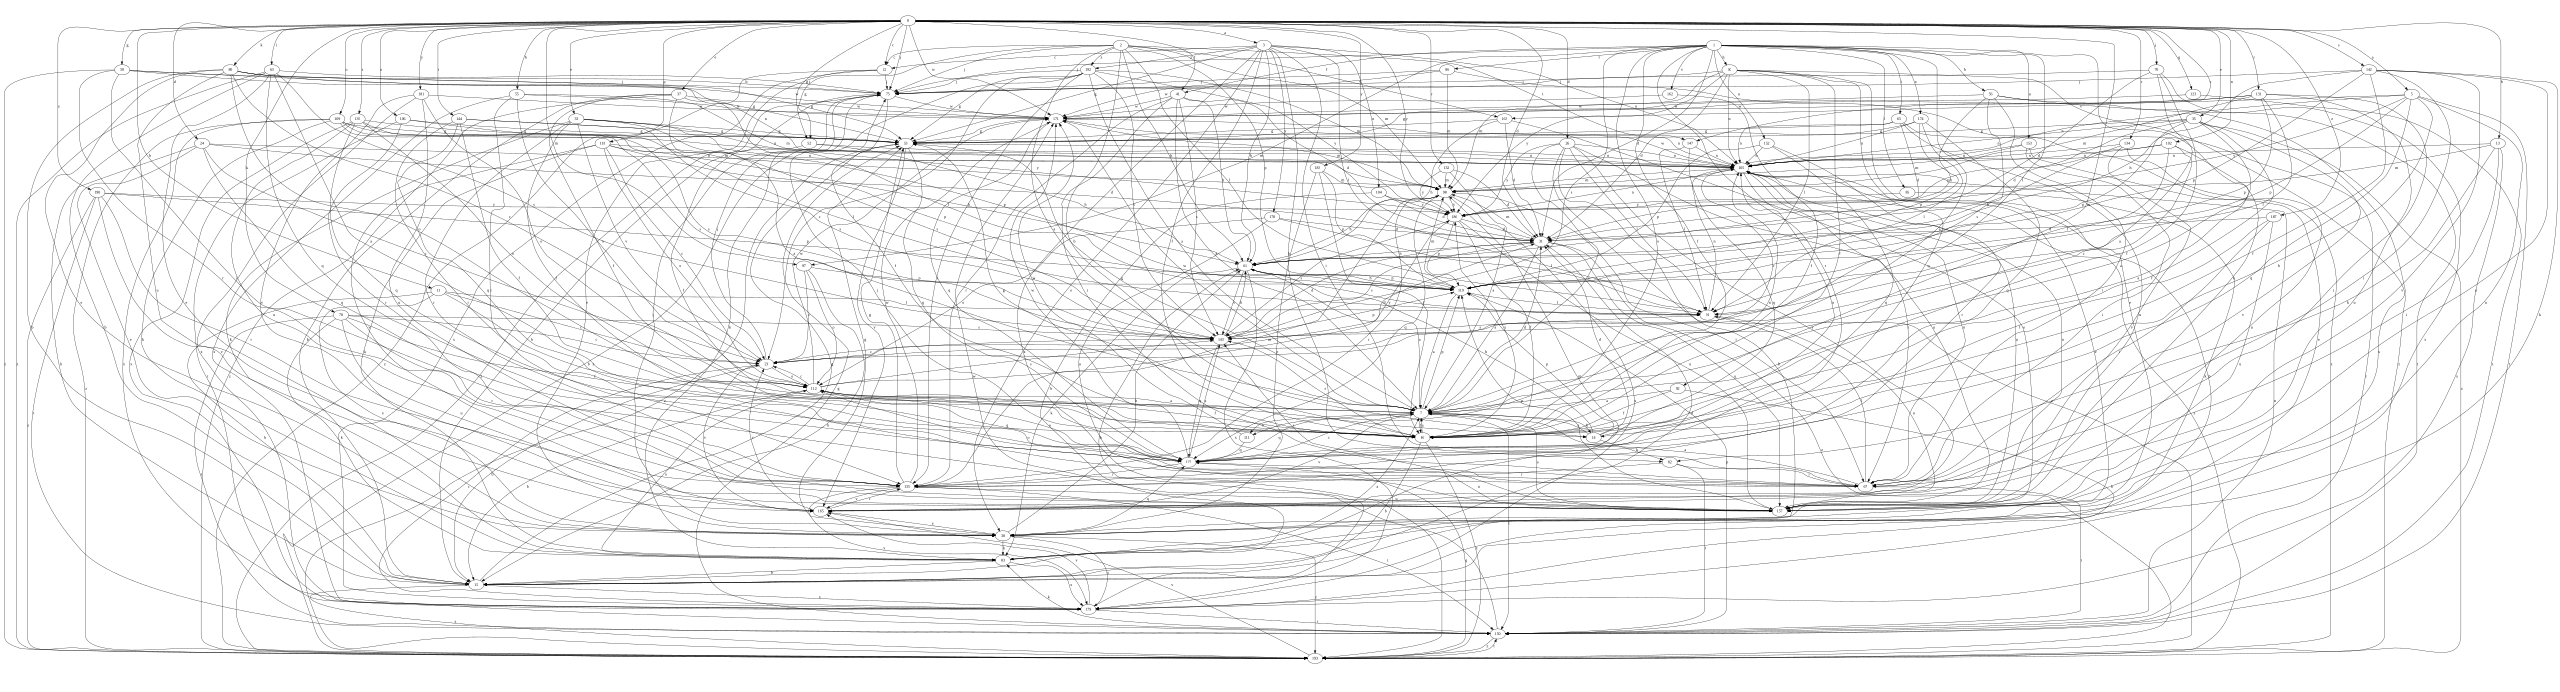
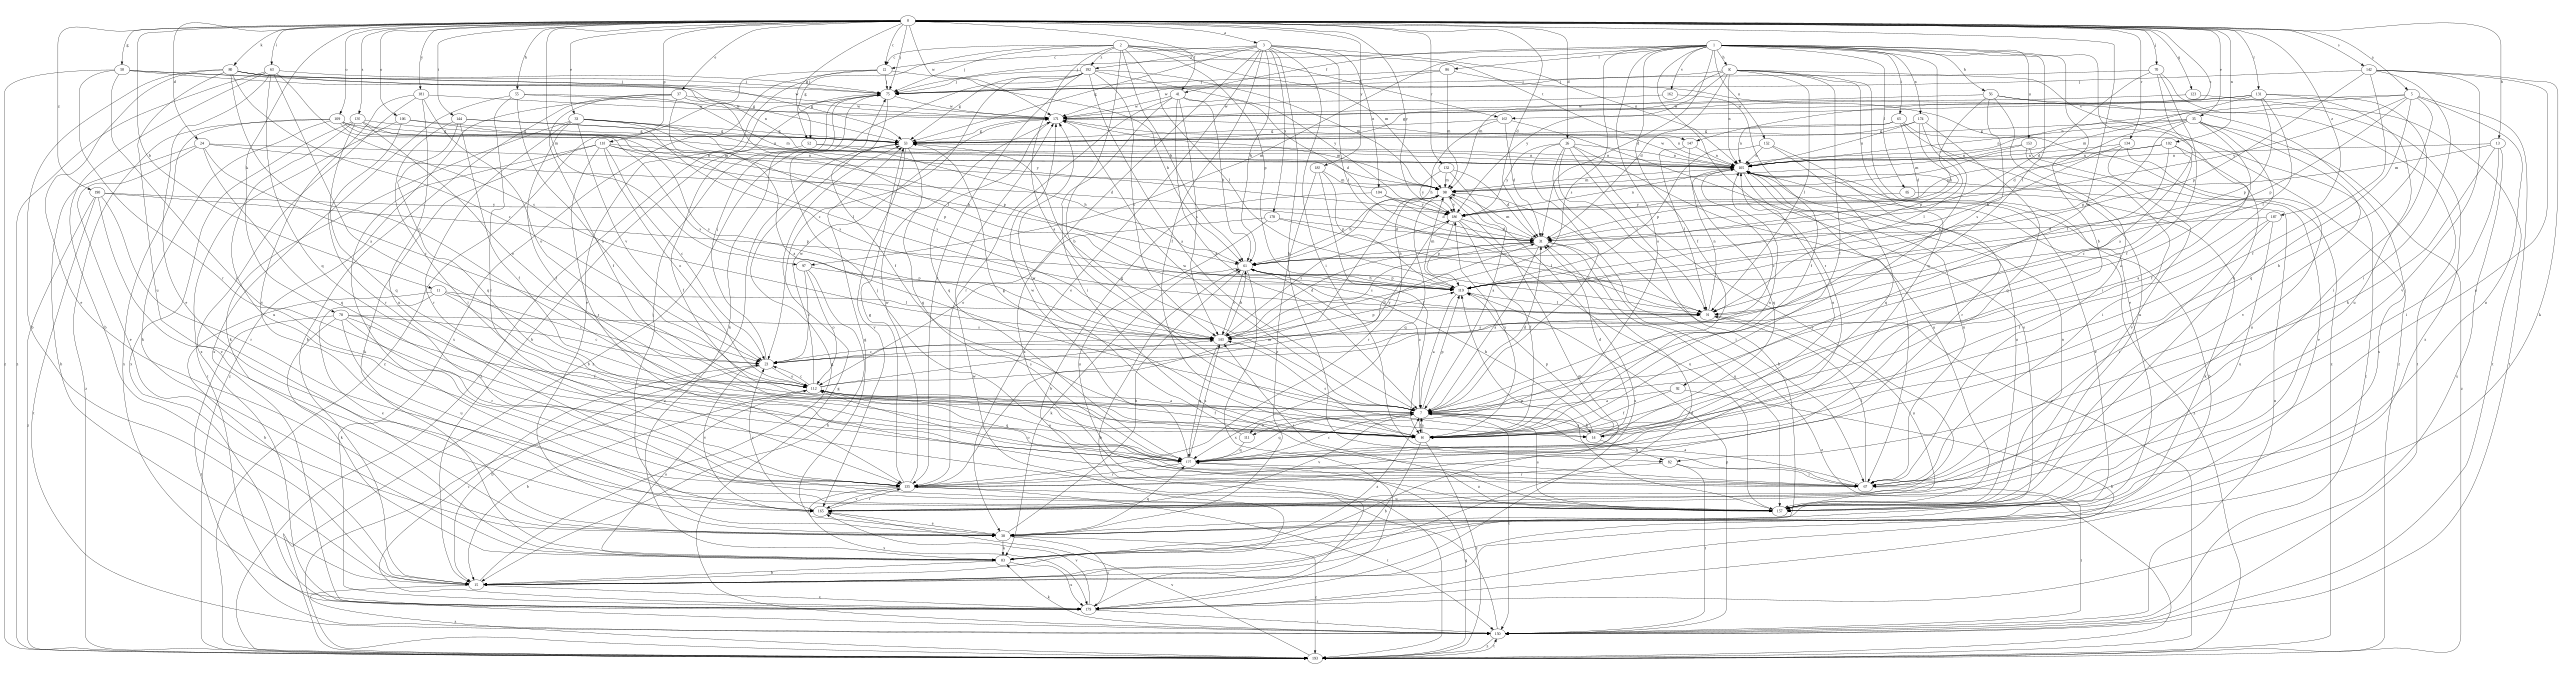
(746, 82) -> (746, 82)
(1883, 231) -> (1081, 105)
none -> (2095, 238)
none -> (657, 378)
